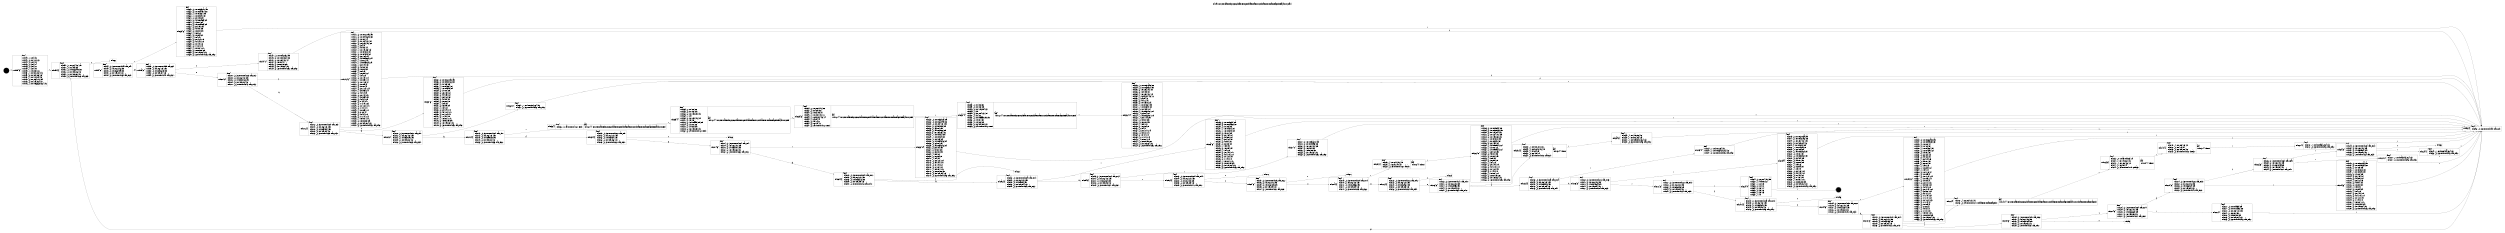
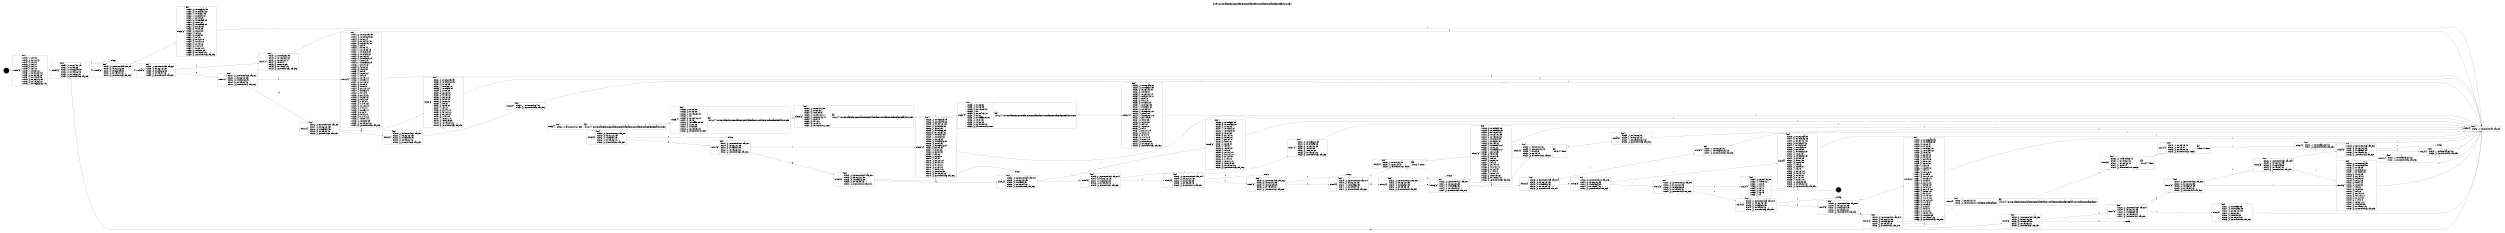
none -> (91, 71)
(485, 138) -> none
(2335, 160) -> (2315, 175)
